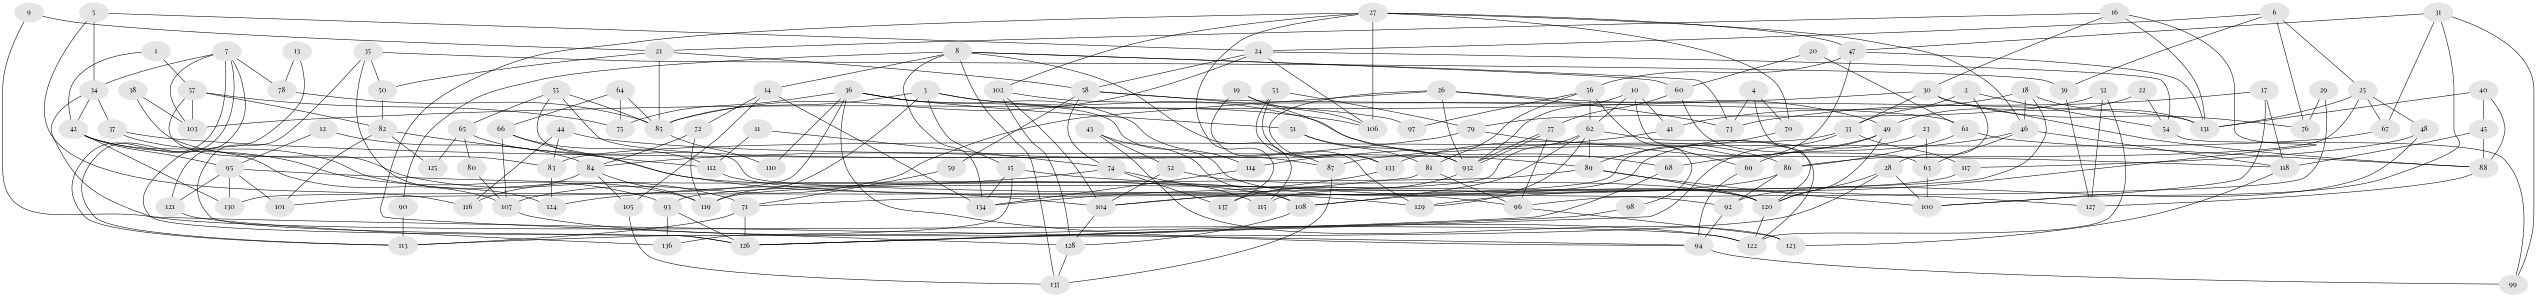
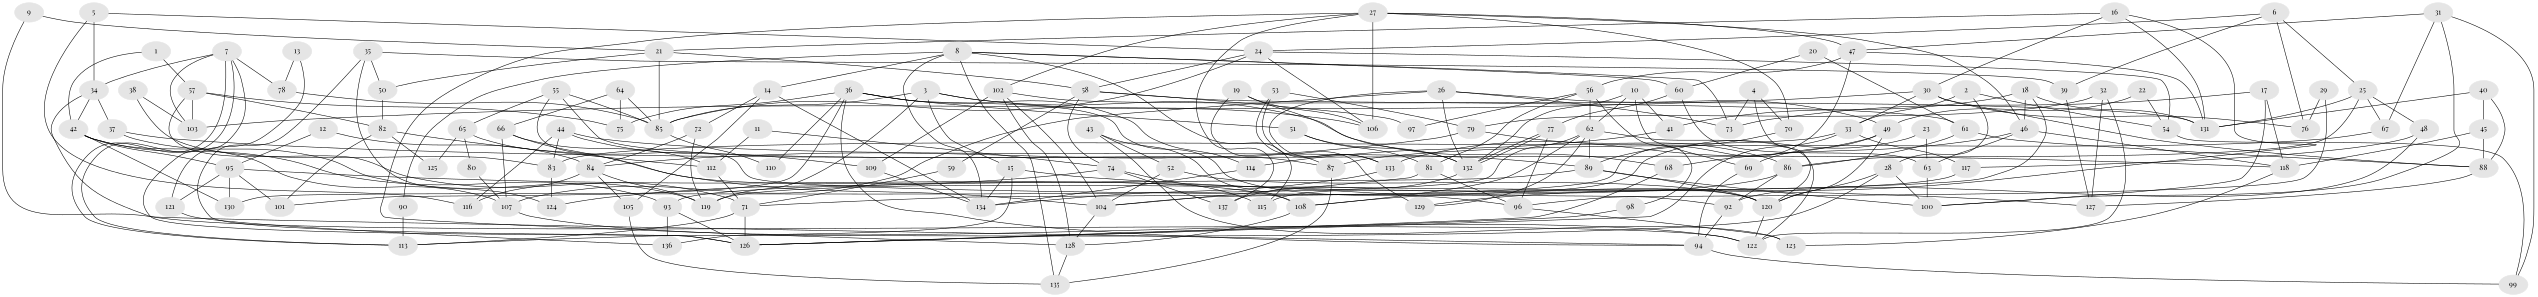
none -> (871, 168)
(1468, 168) -> (1468, 168)
(1064, 195) -> (728, 187)
